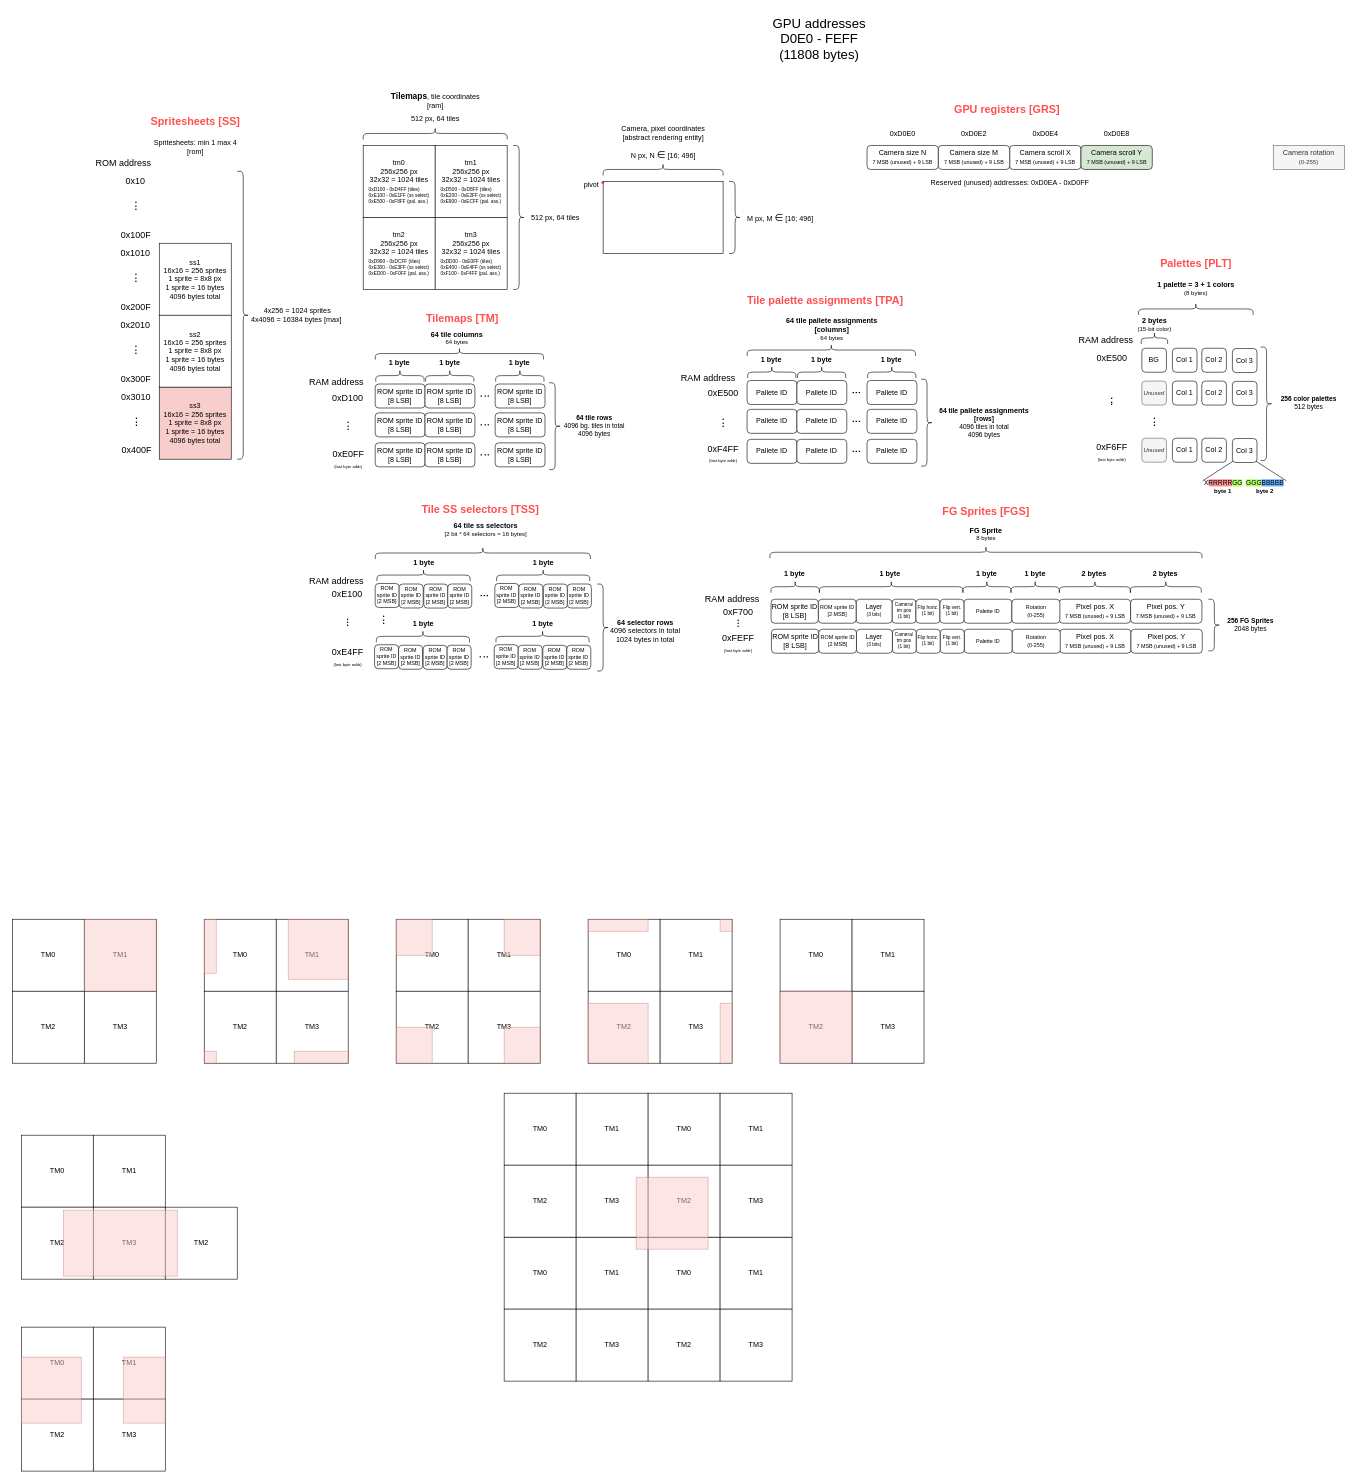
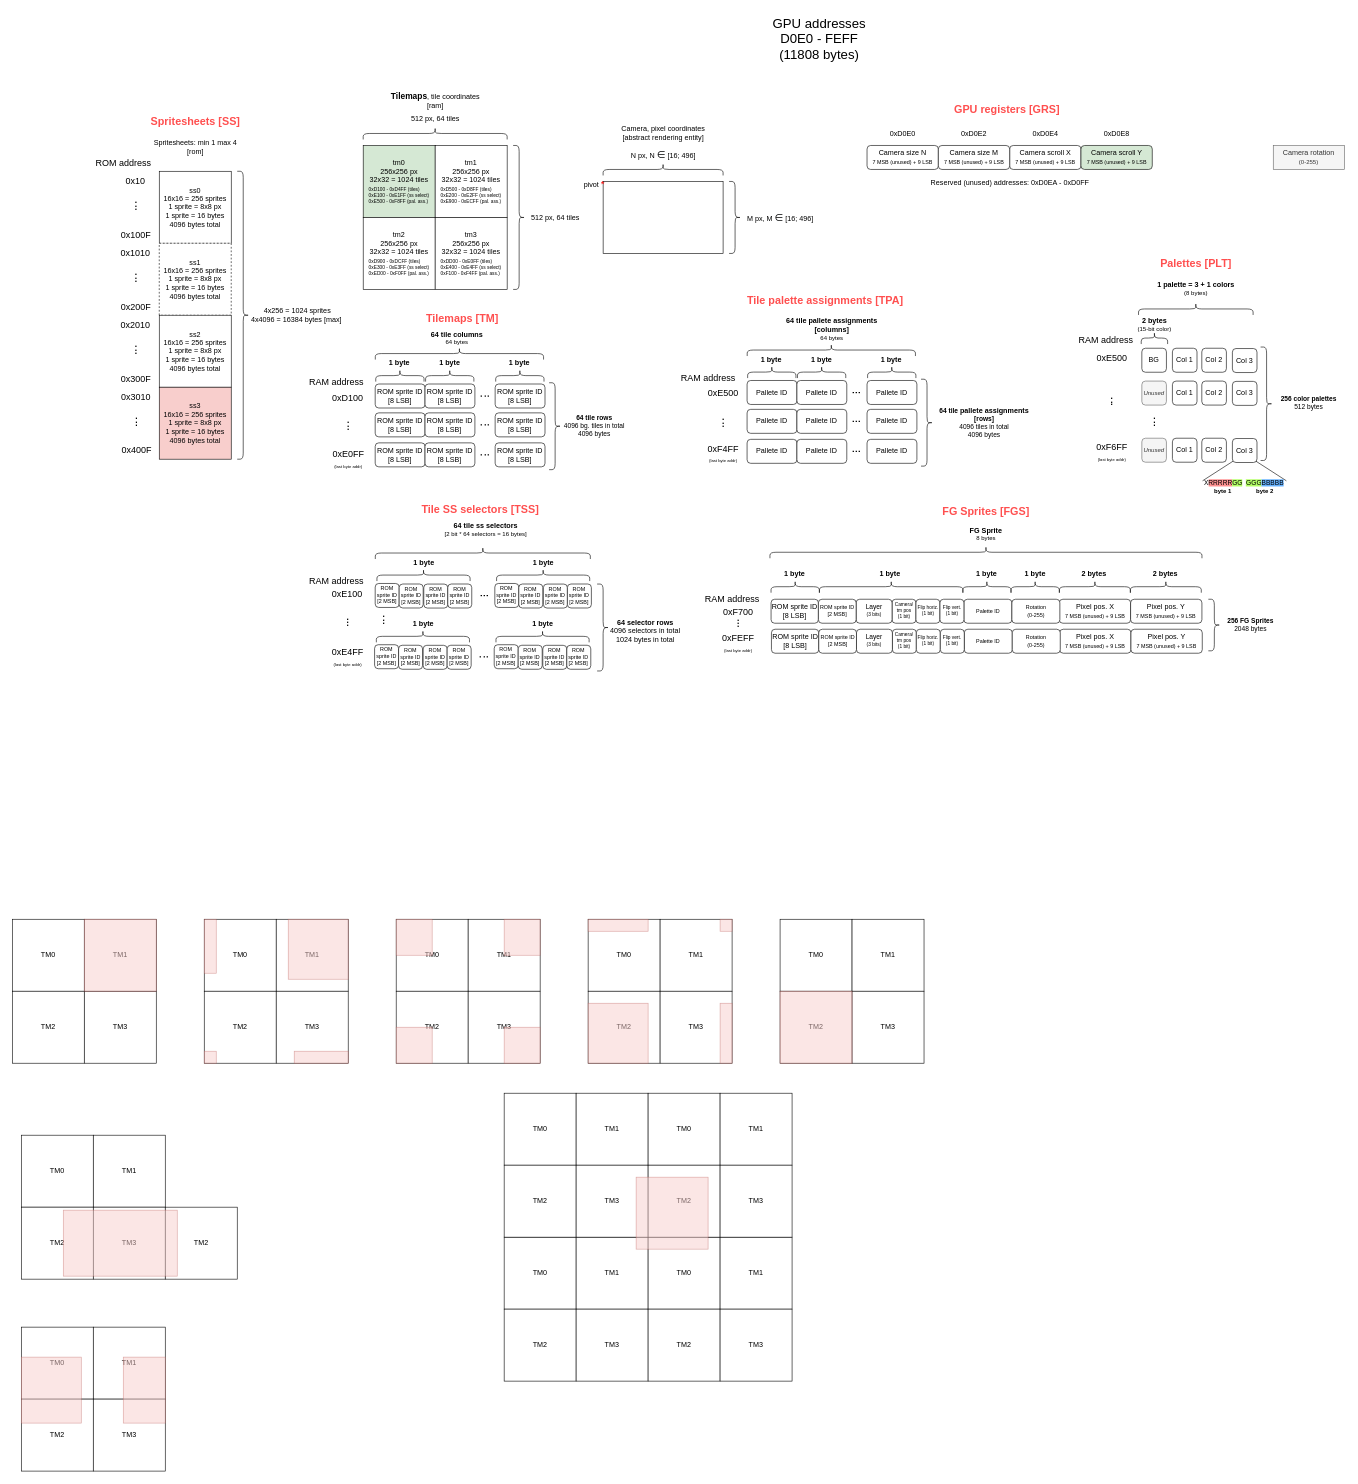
(399, 182) -> (399, 182)
none -> (195, 207)
(195, 279) -> (195, 279)
